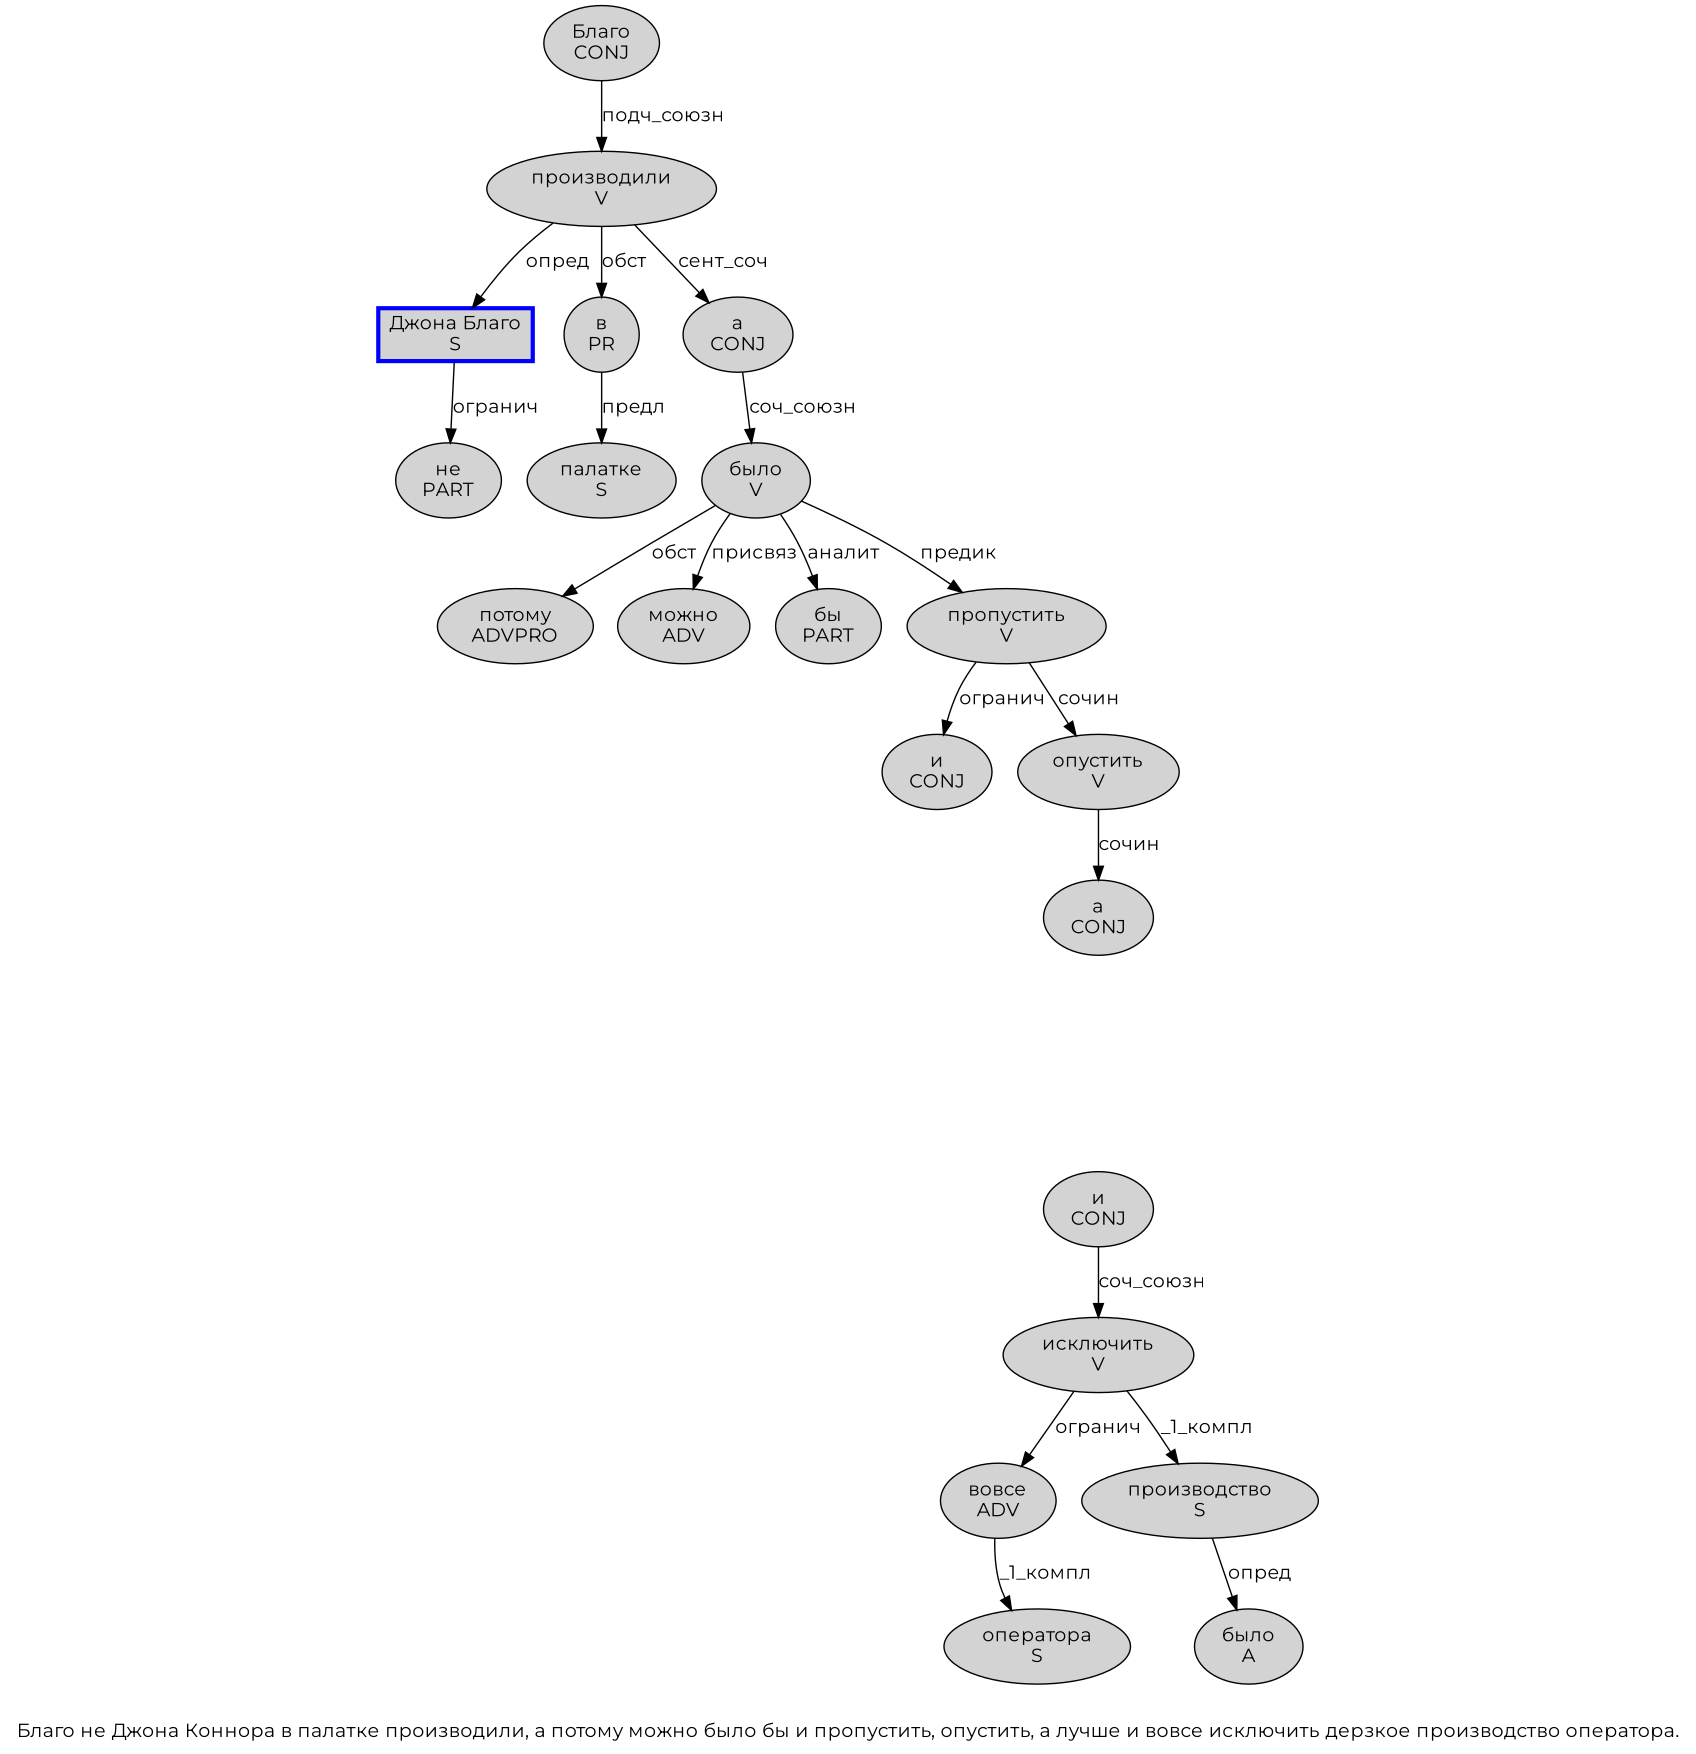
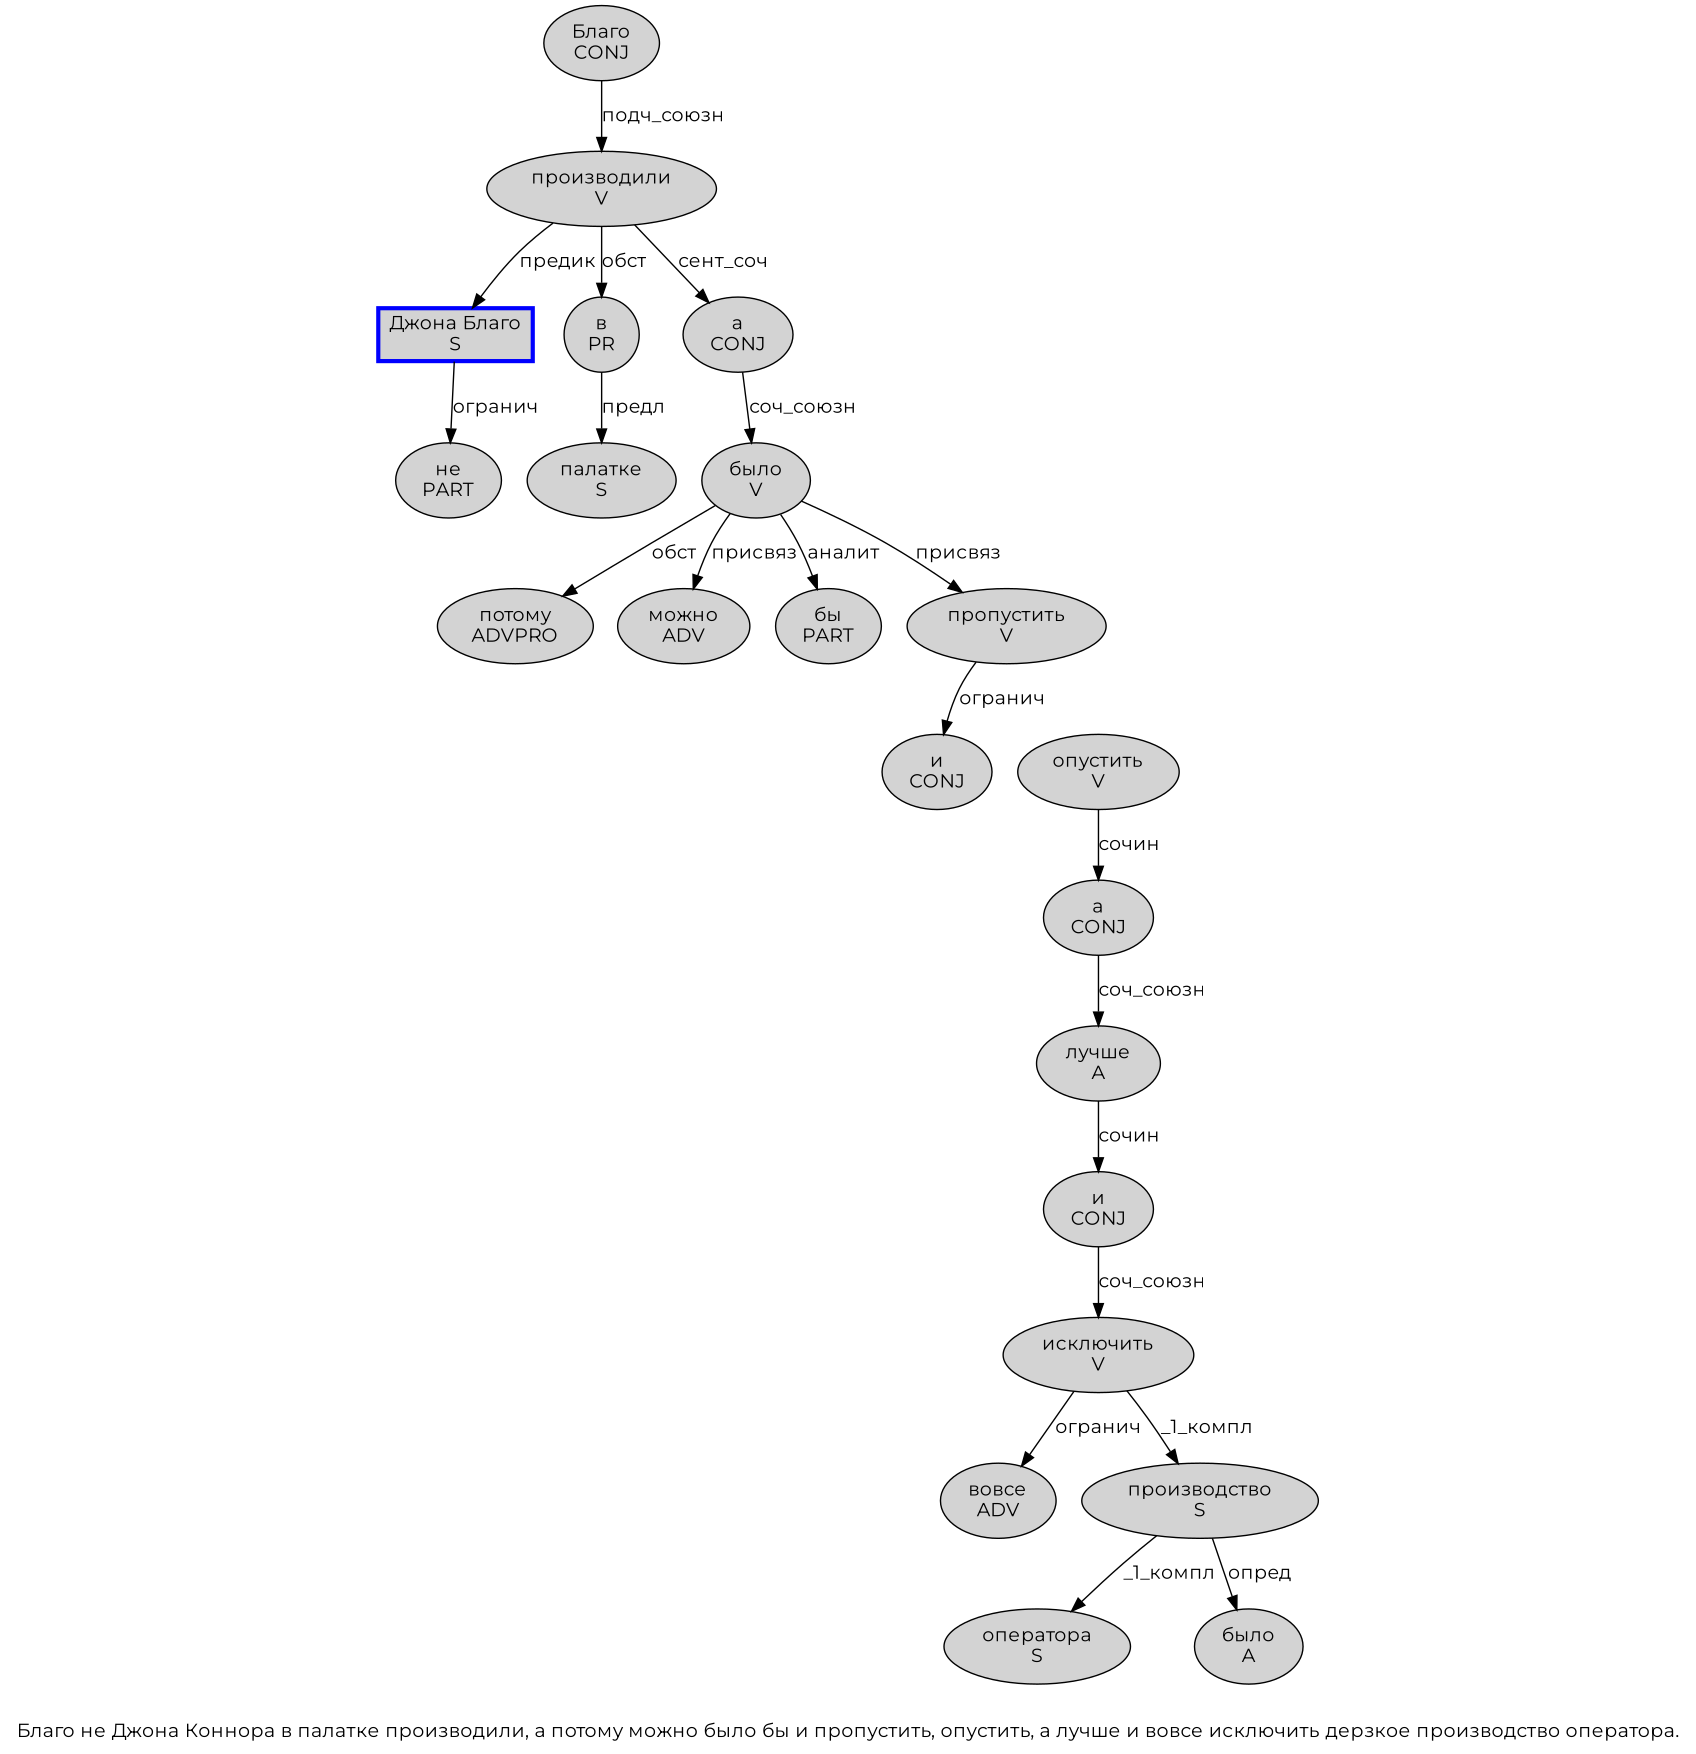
(558, 262) -> (558, 262)
(959, 553) -> (959, 553)
(1049, 693) -> none
none -> (1098, 1063)
(996, 1569) -> (1118, 1568)
